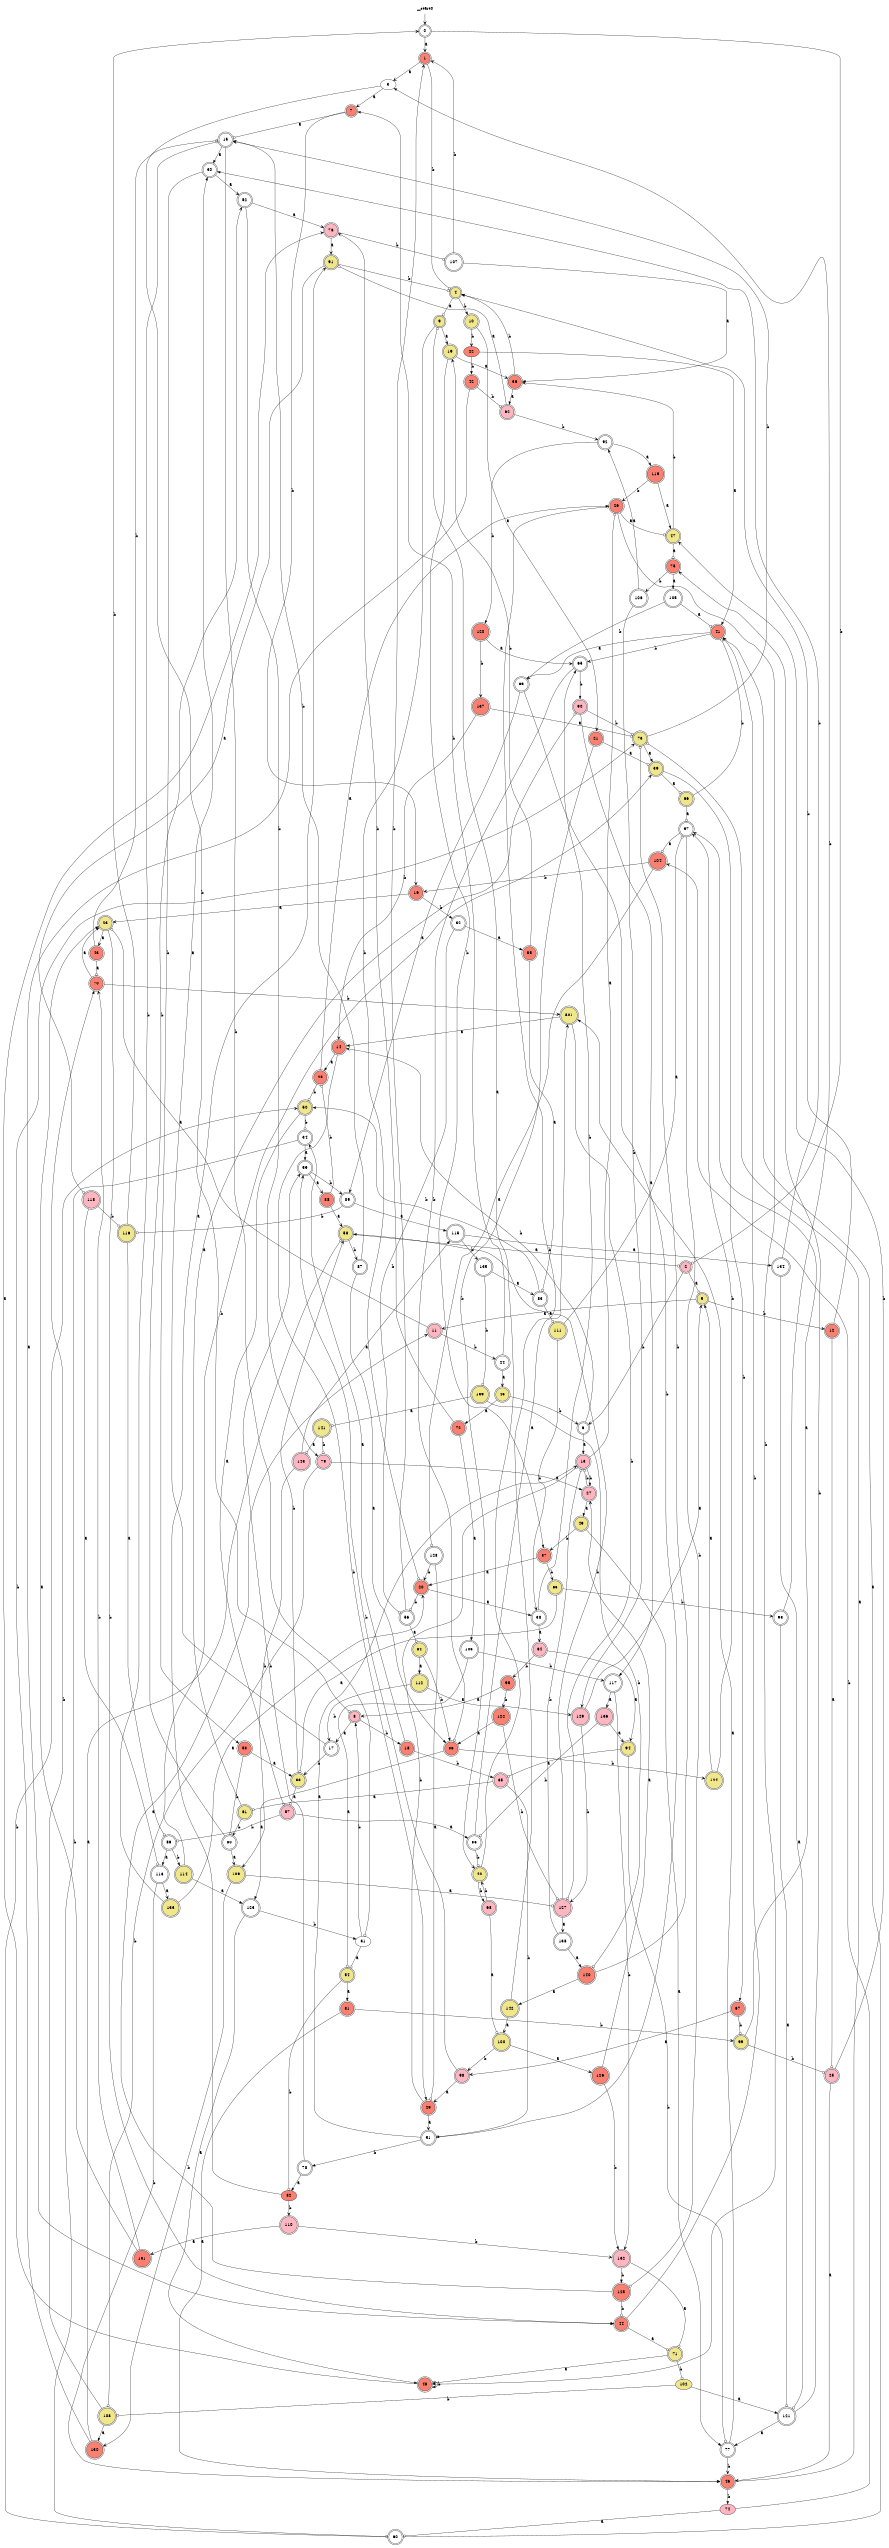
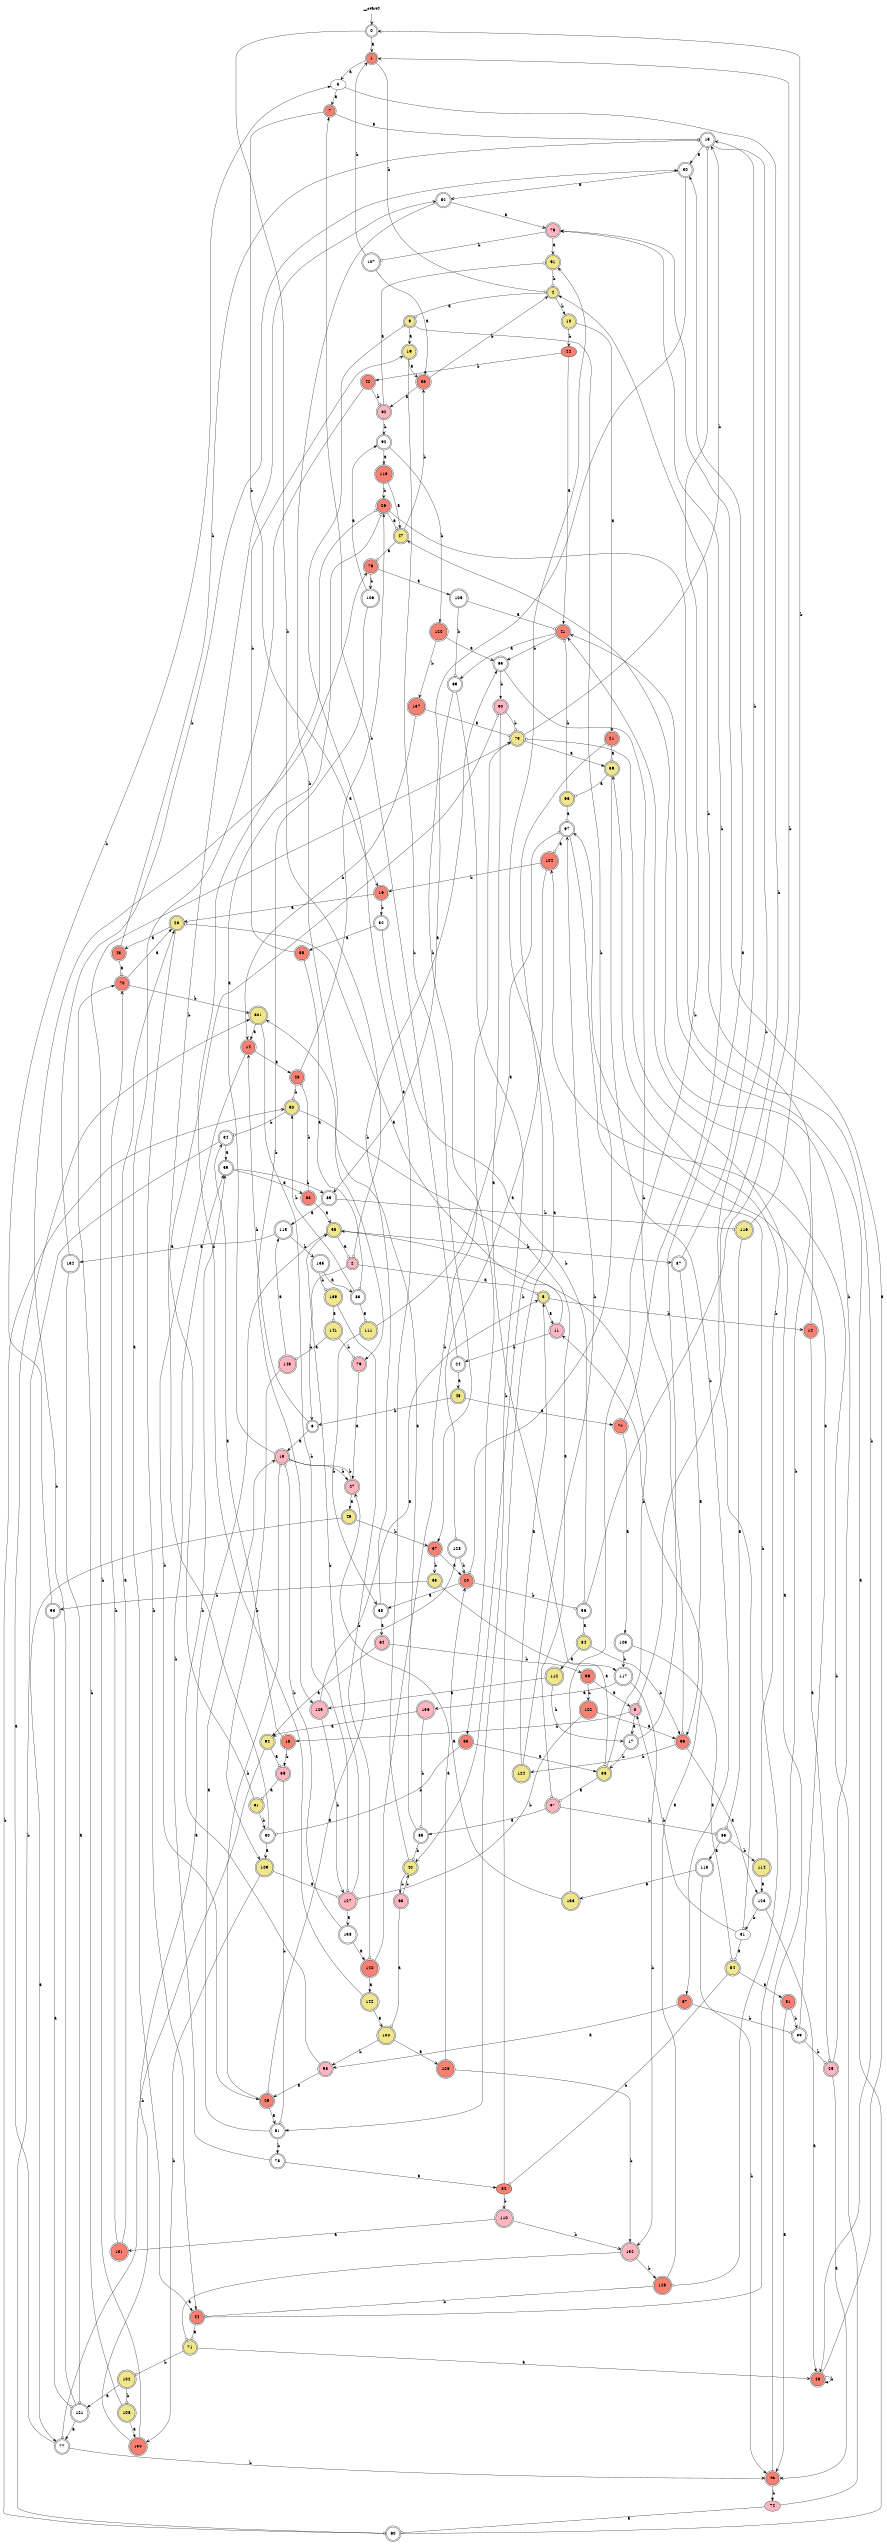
(91, 1200) -> none
(137, 1912) -> none
(741, 2042) -> (799, 2035)
(684, 2384) -> (127, 2379)
